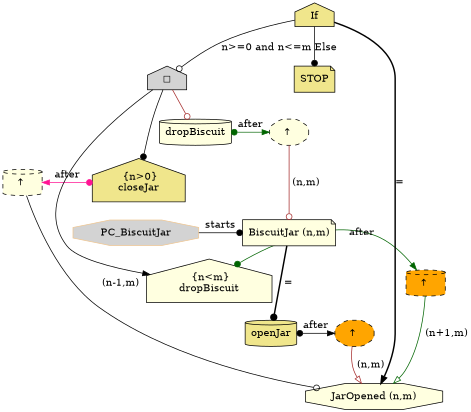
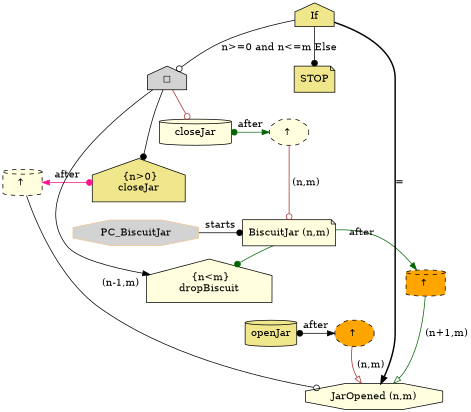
(195, 132) -> (195, 132)
(281, 280) -> none
